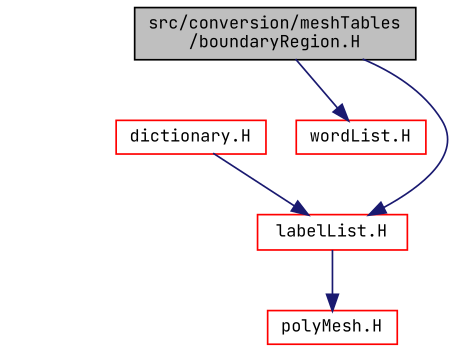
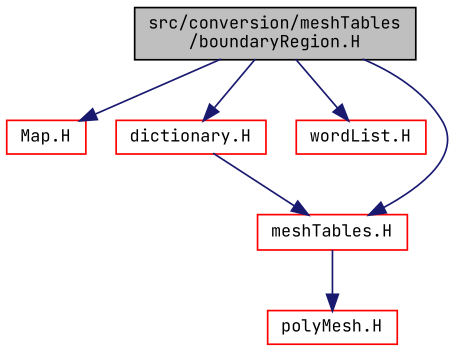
none -> (235, 83)
none -> (46, 137)
(332, 232) -> (332, 232)
